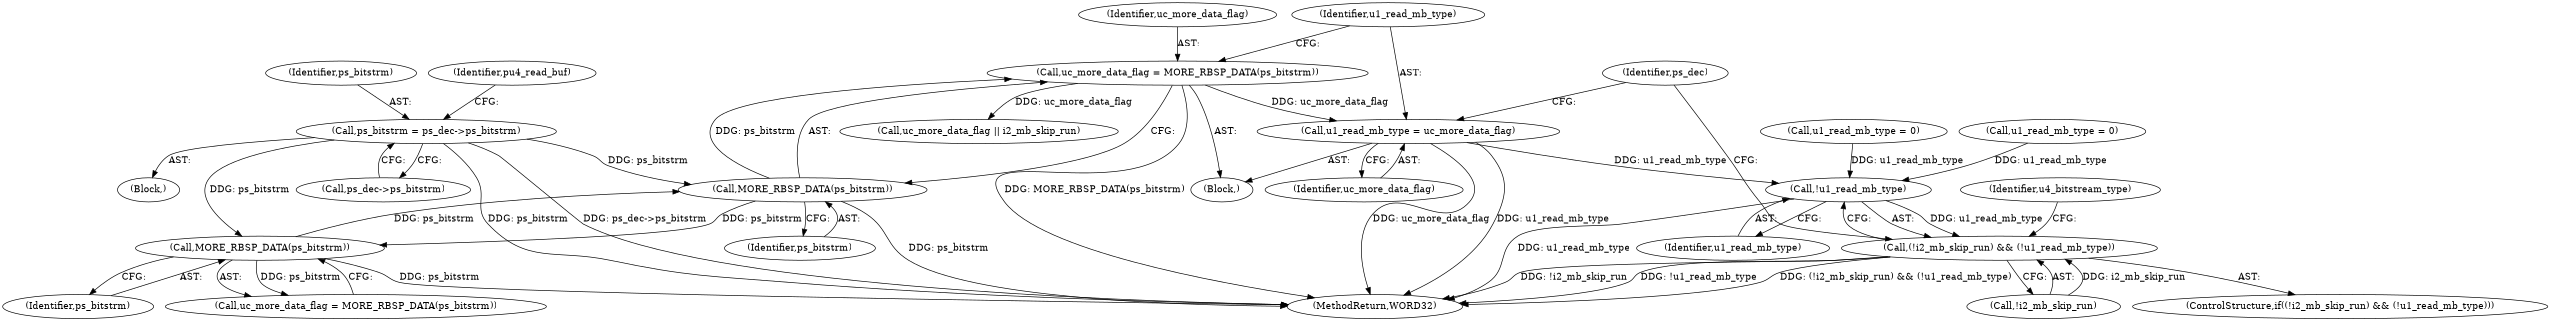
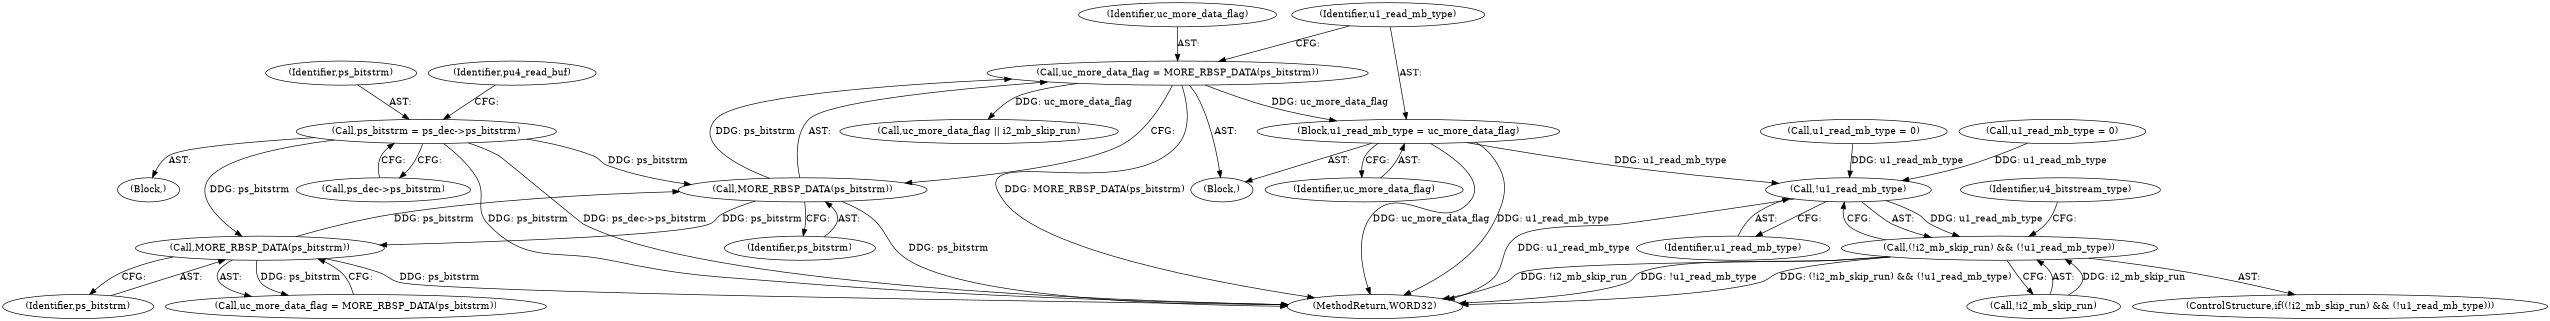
(1665, 73) -> none
(1408, 131) -> (1408, 131)
